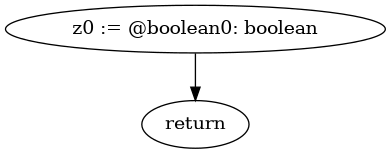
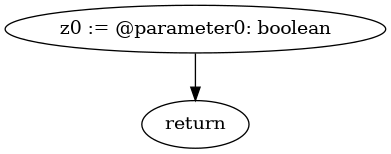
(195, 29) -> (195, 29)
